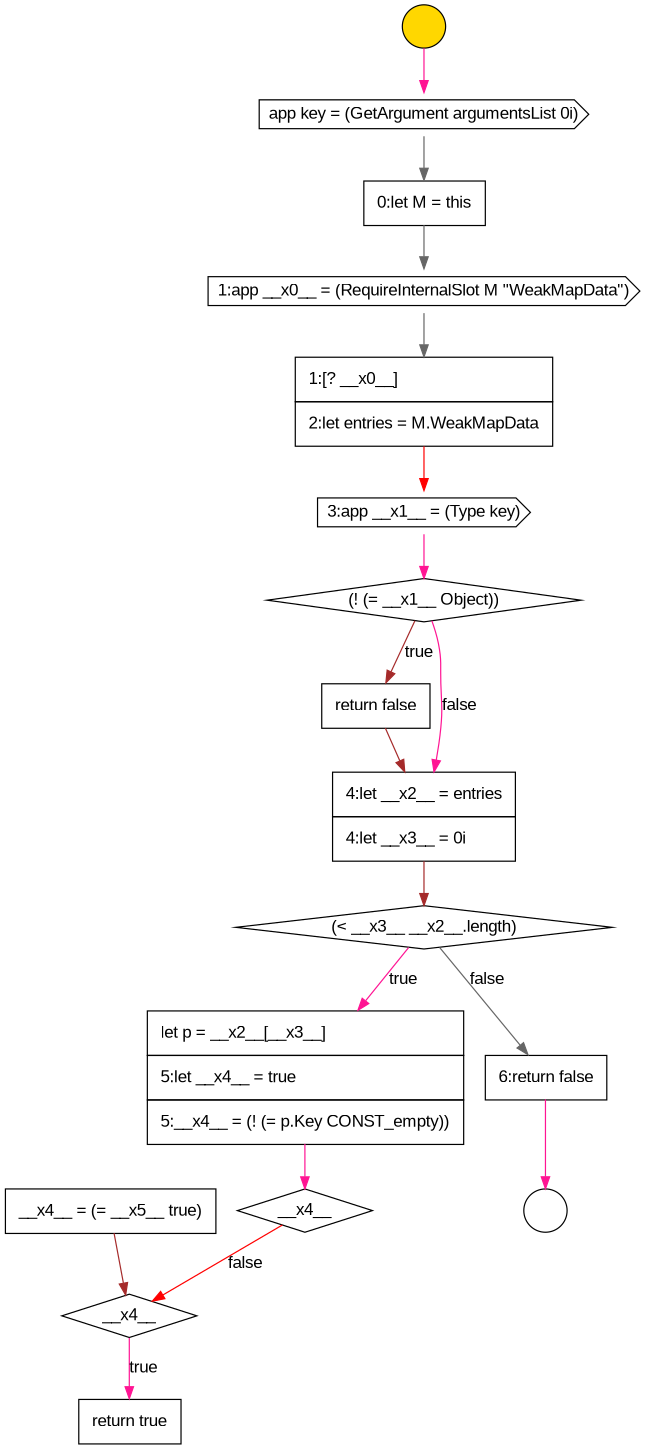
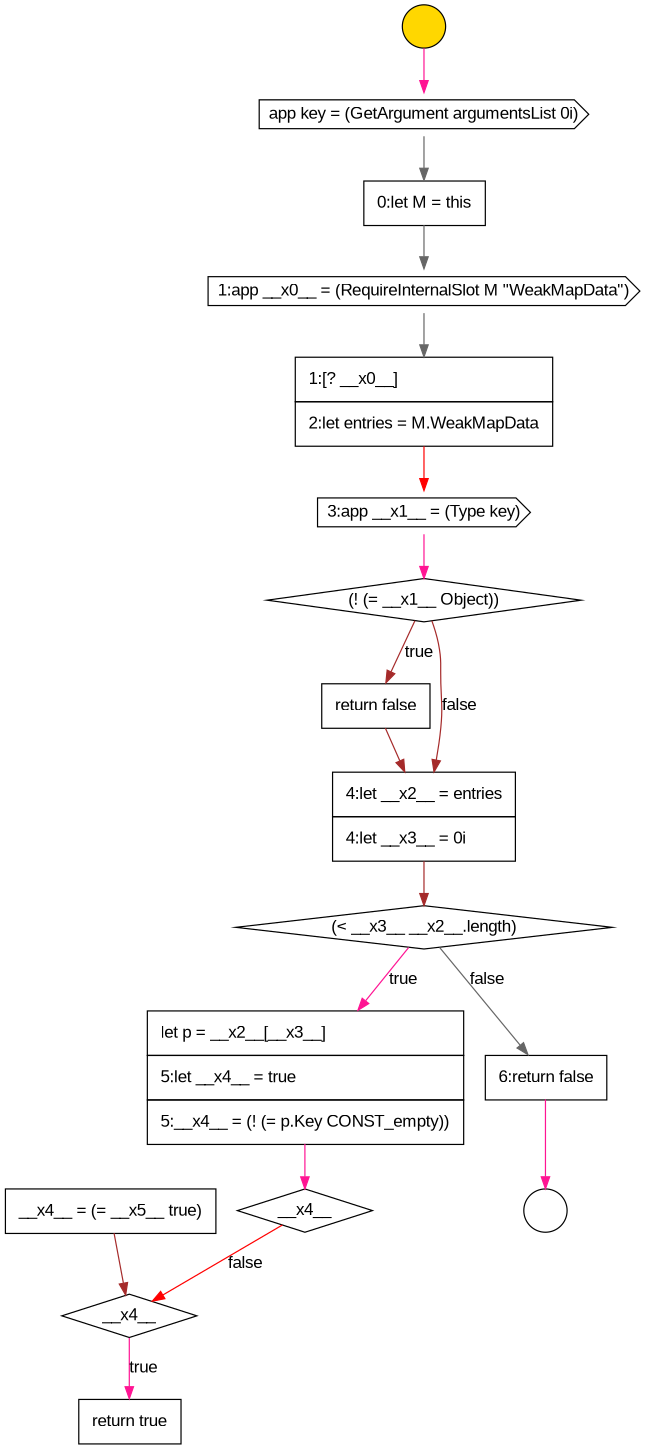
(441, 690) -> (441, 690)
